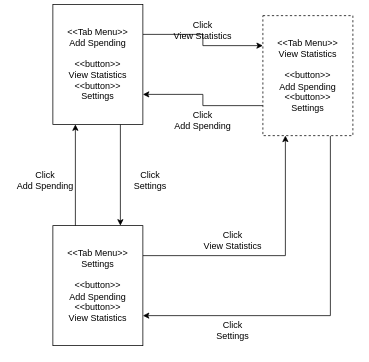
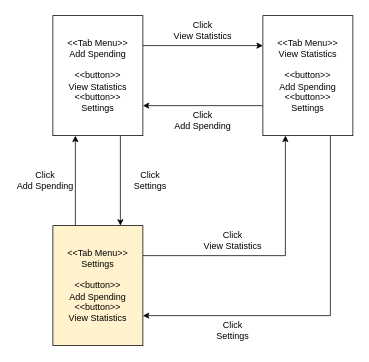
(98, 64) -> (98, 75)
(308, 75) -> (308, 75)
(98, 285) -> (98, 285)
